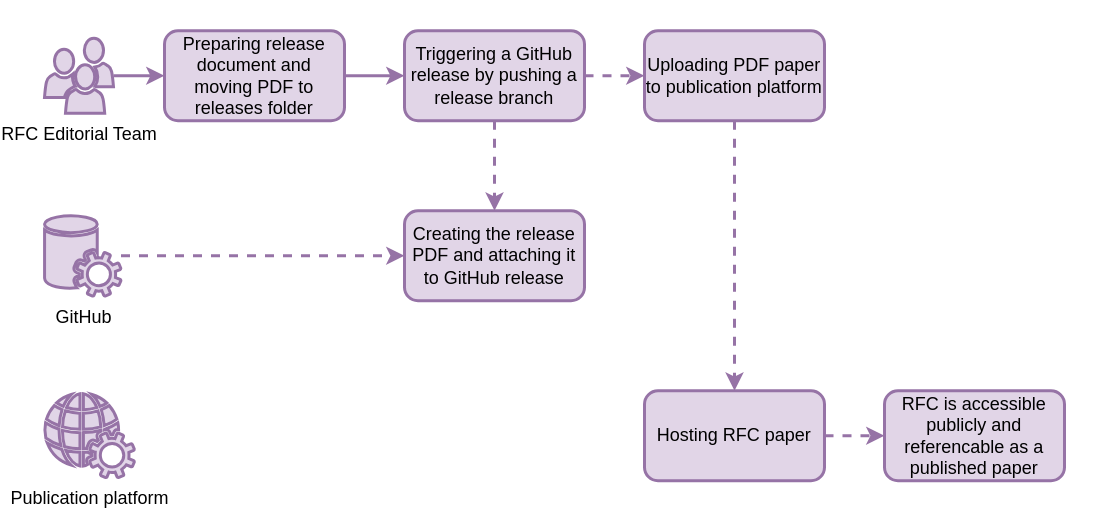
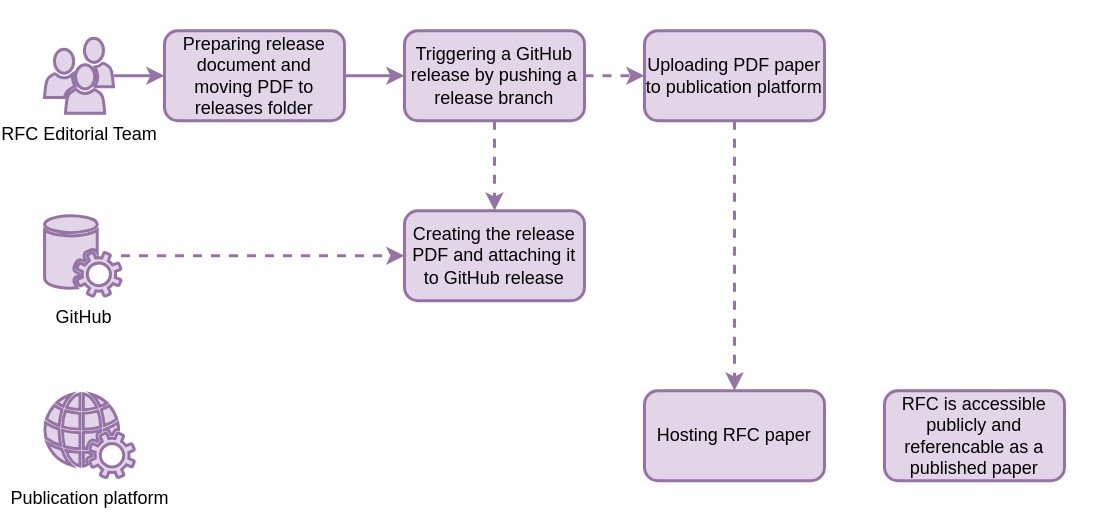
(848, 436) -> none
